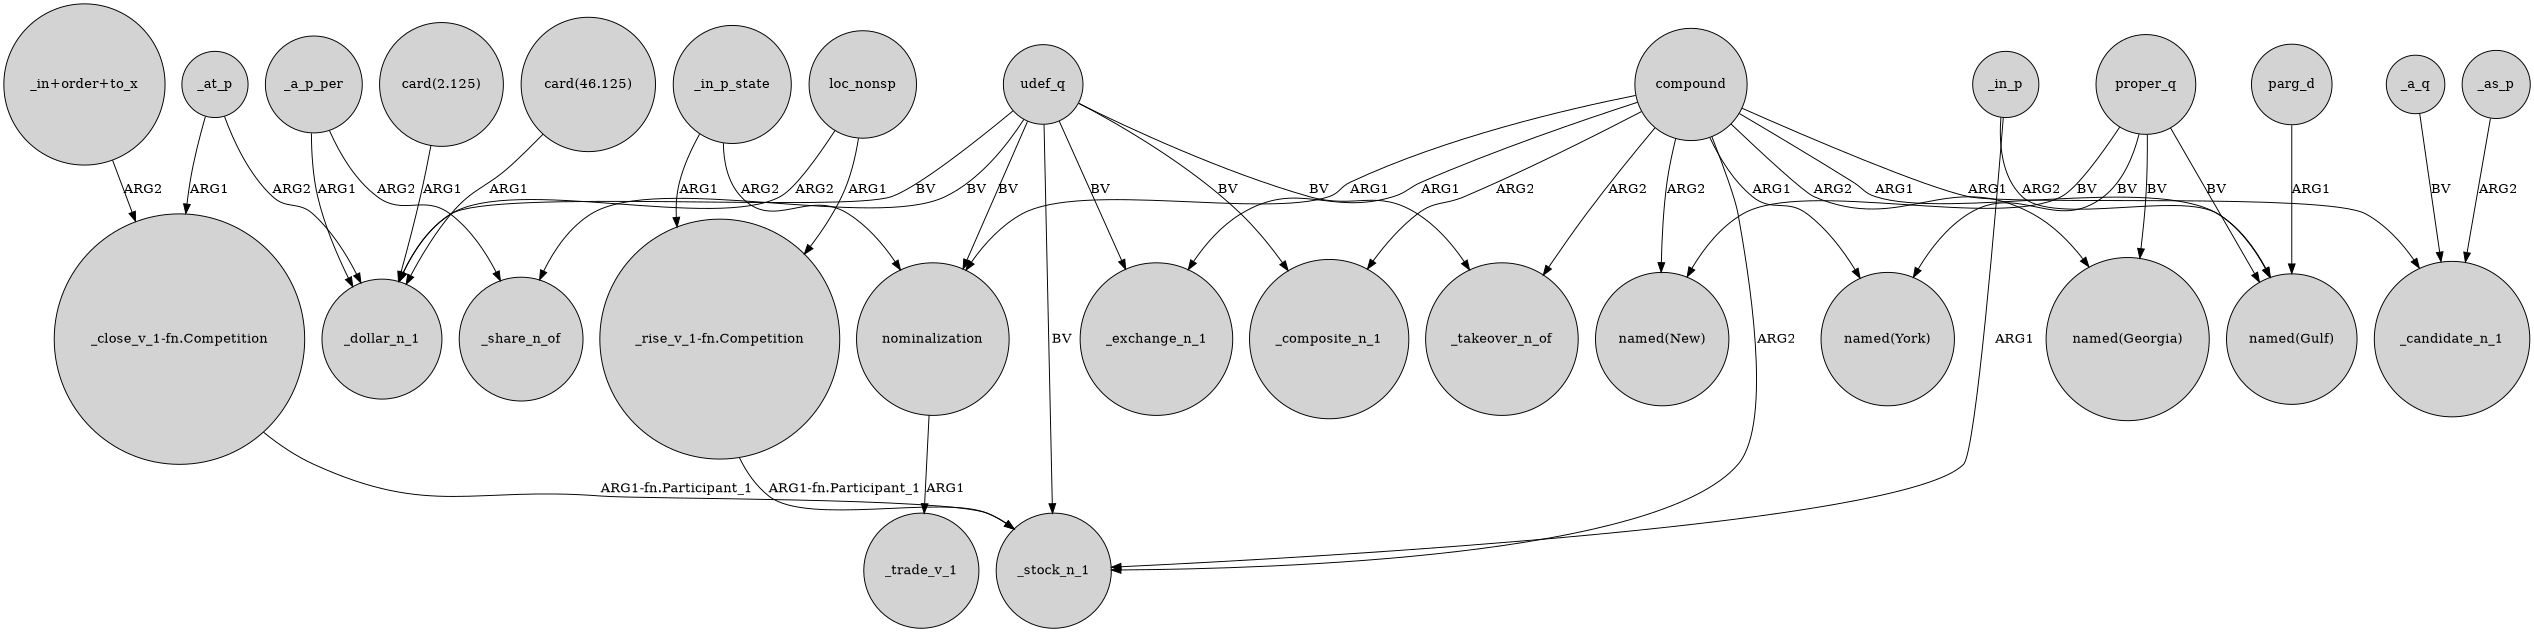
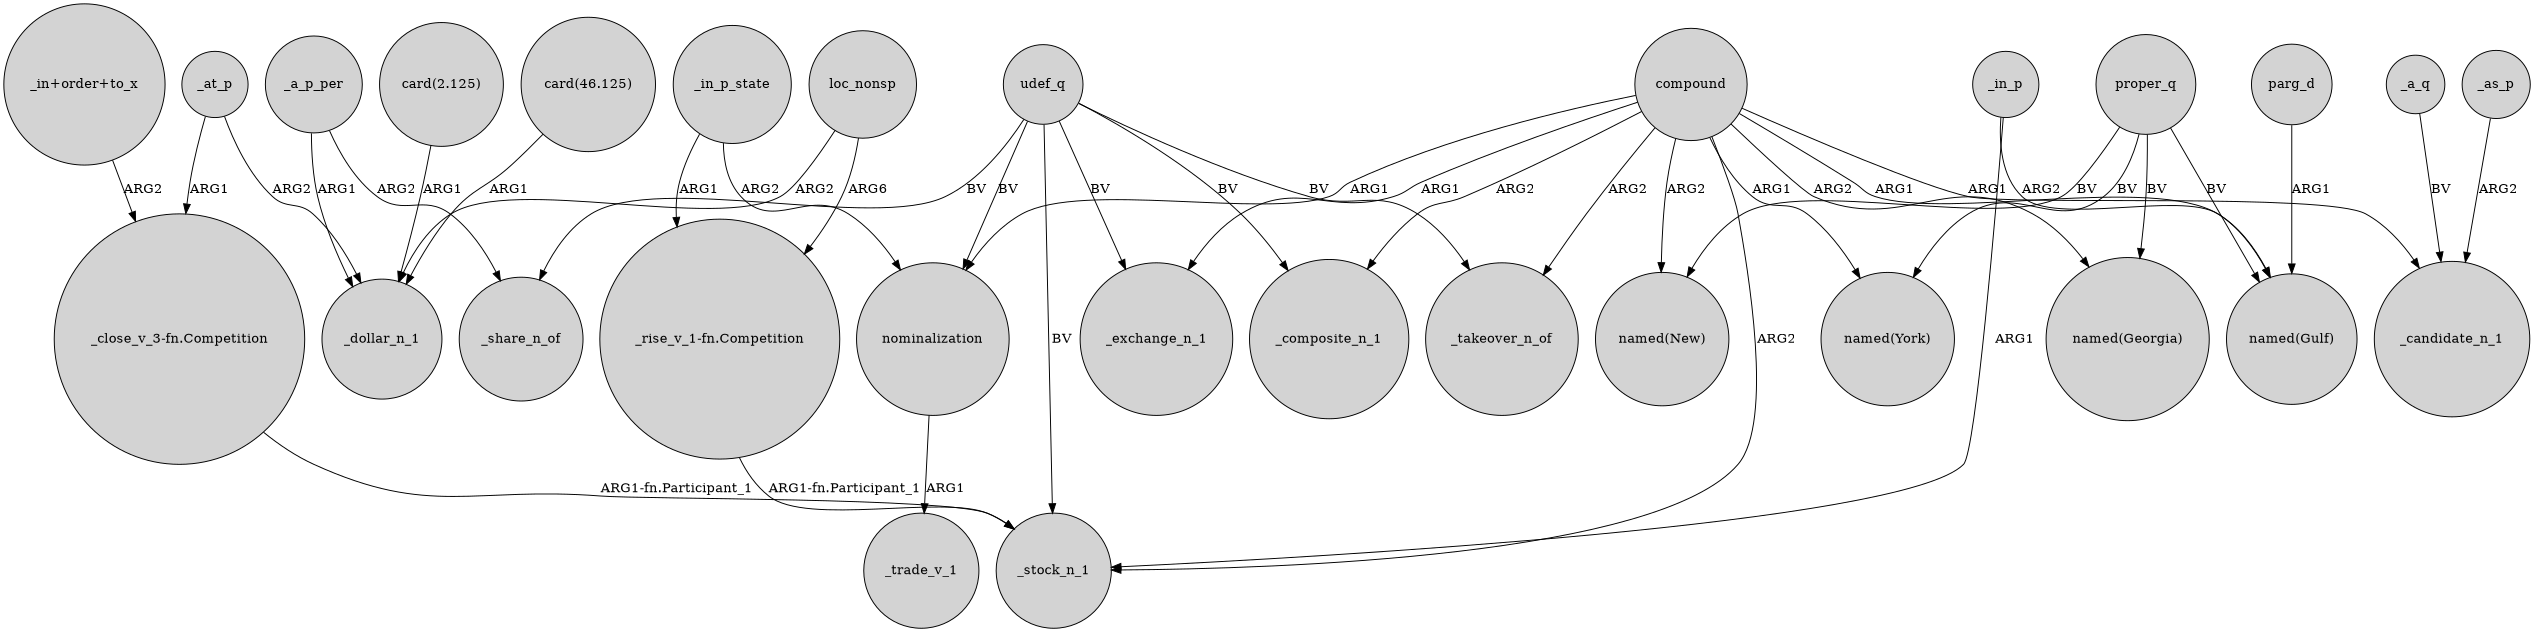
(868, 189) -> (868, 189)
(857, 201) -> none
(179, 339) -> (179, 339)
